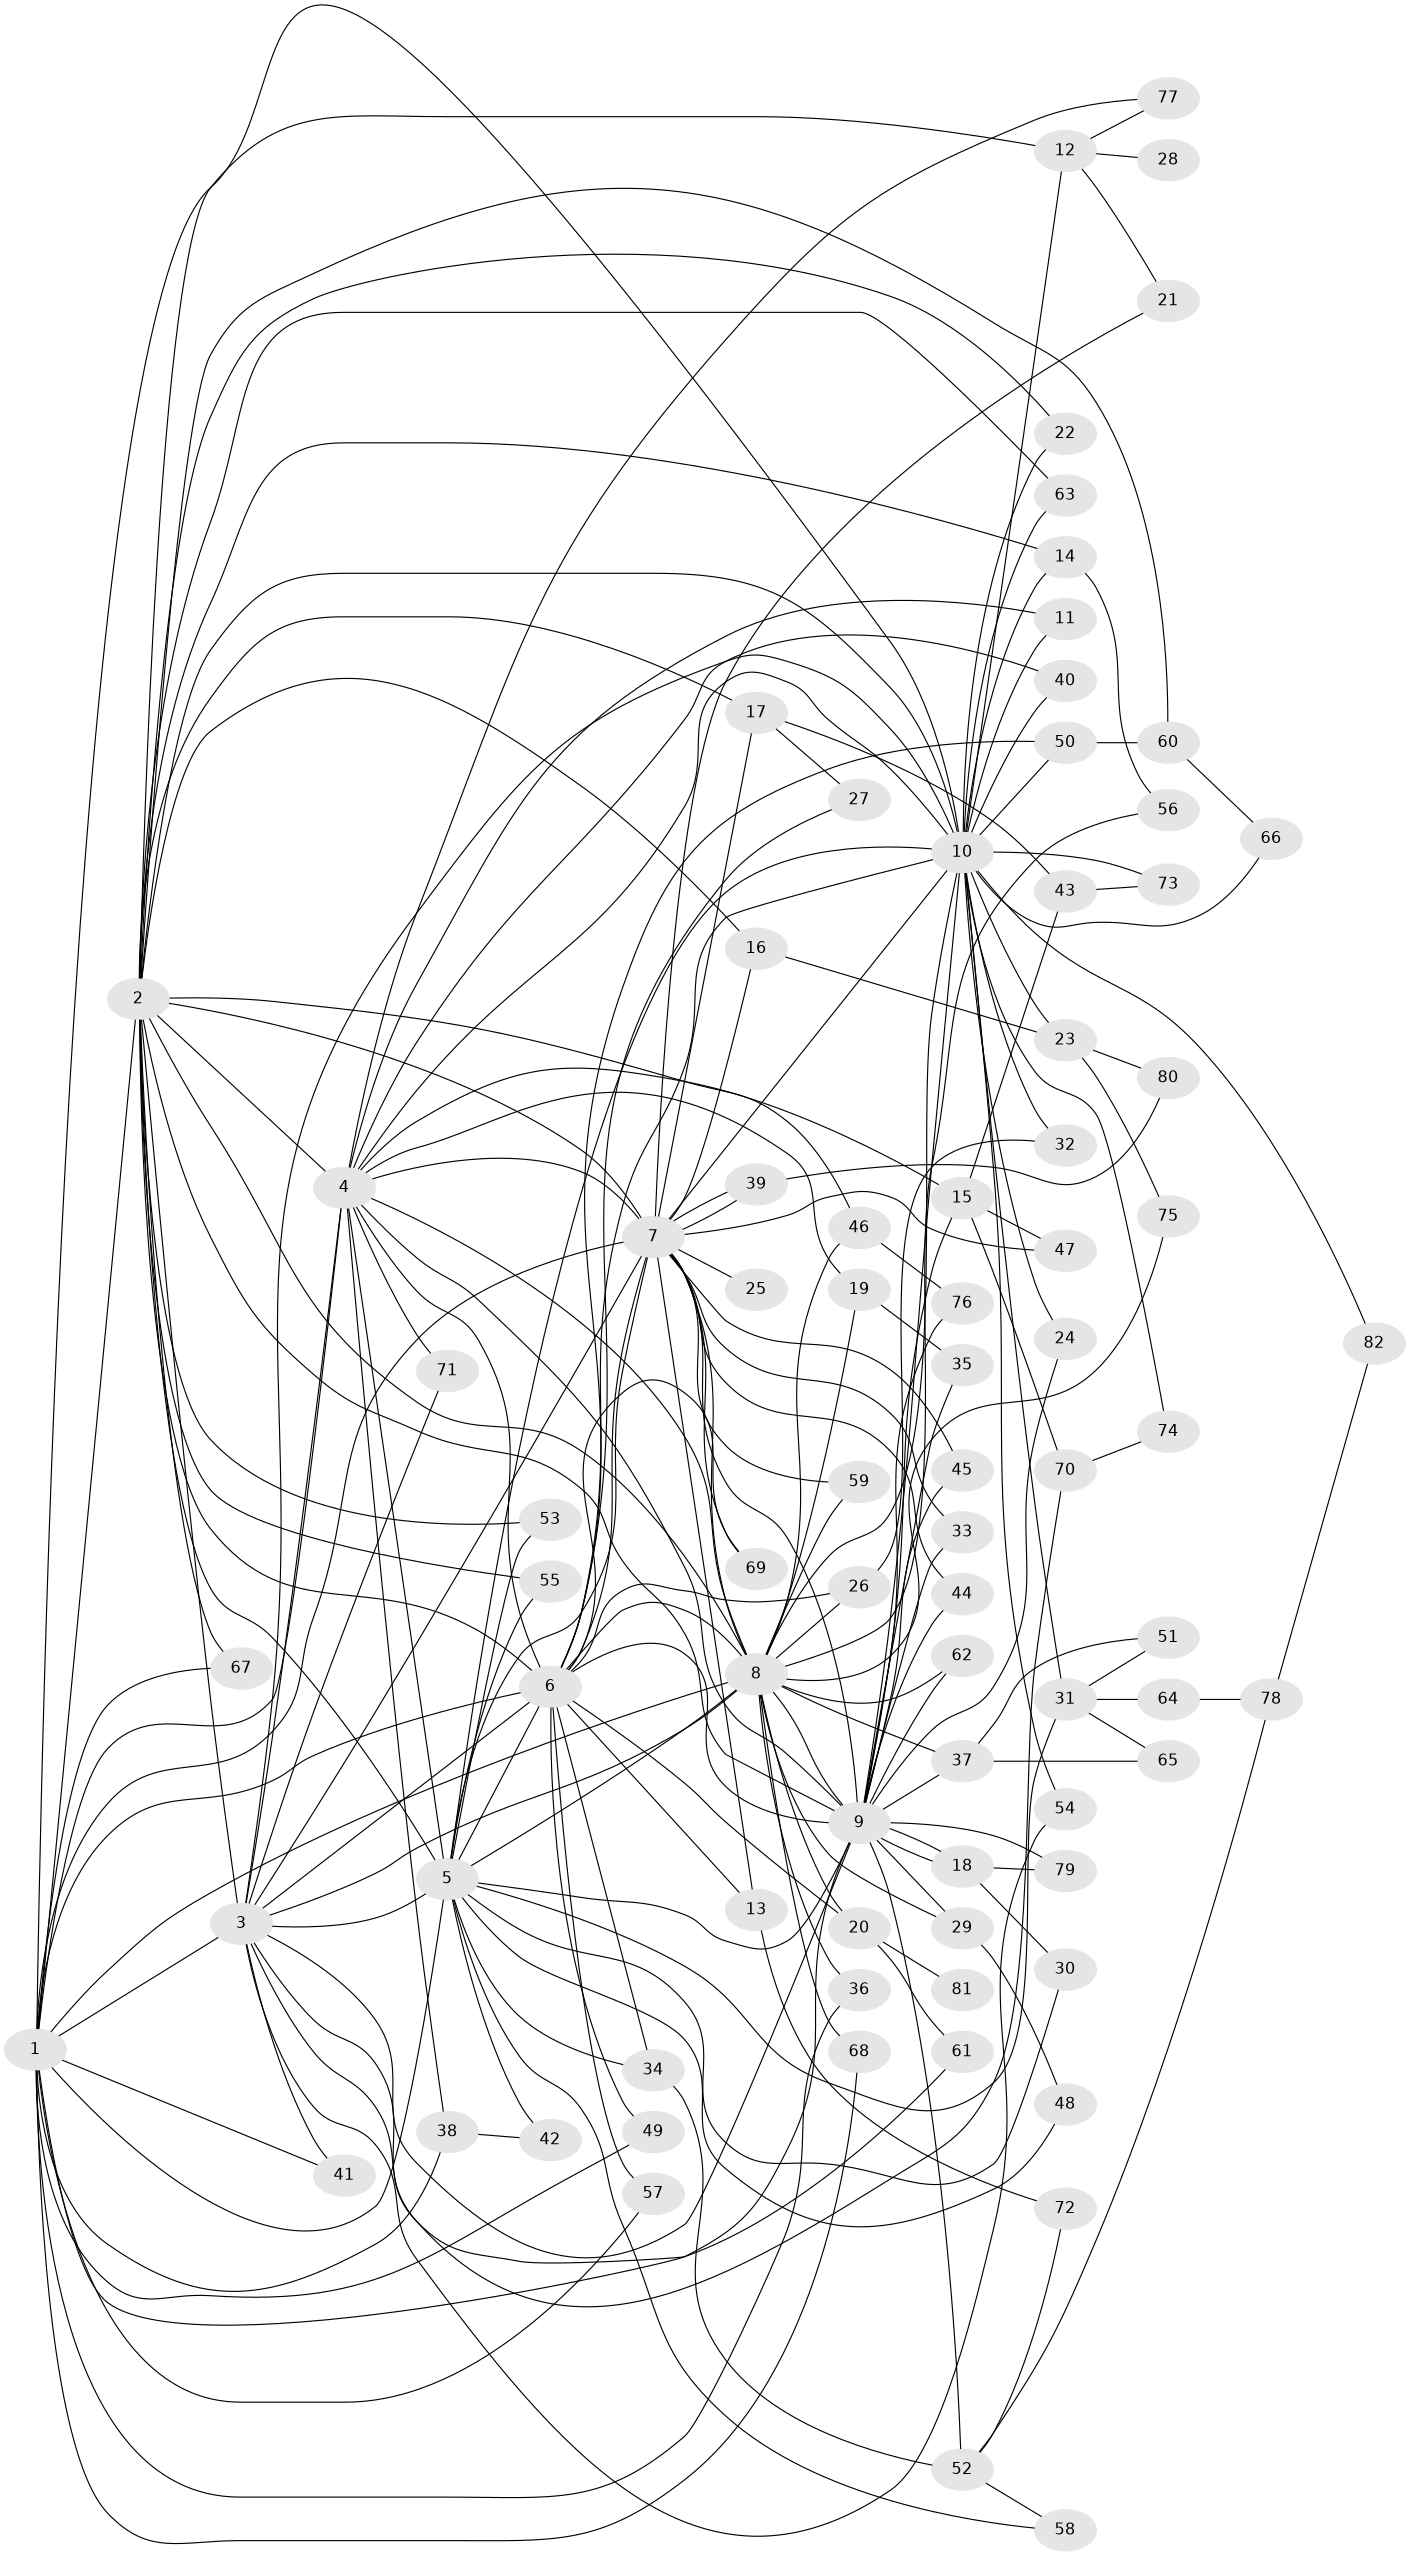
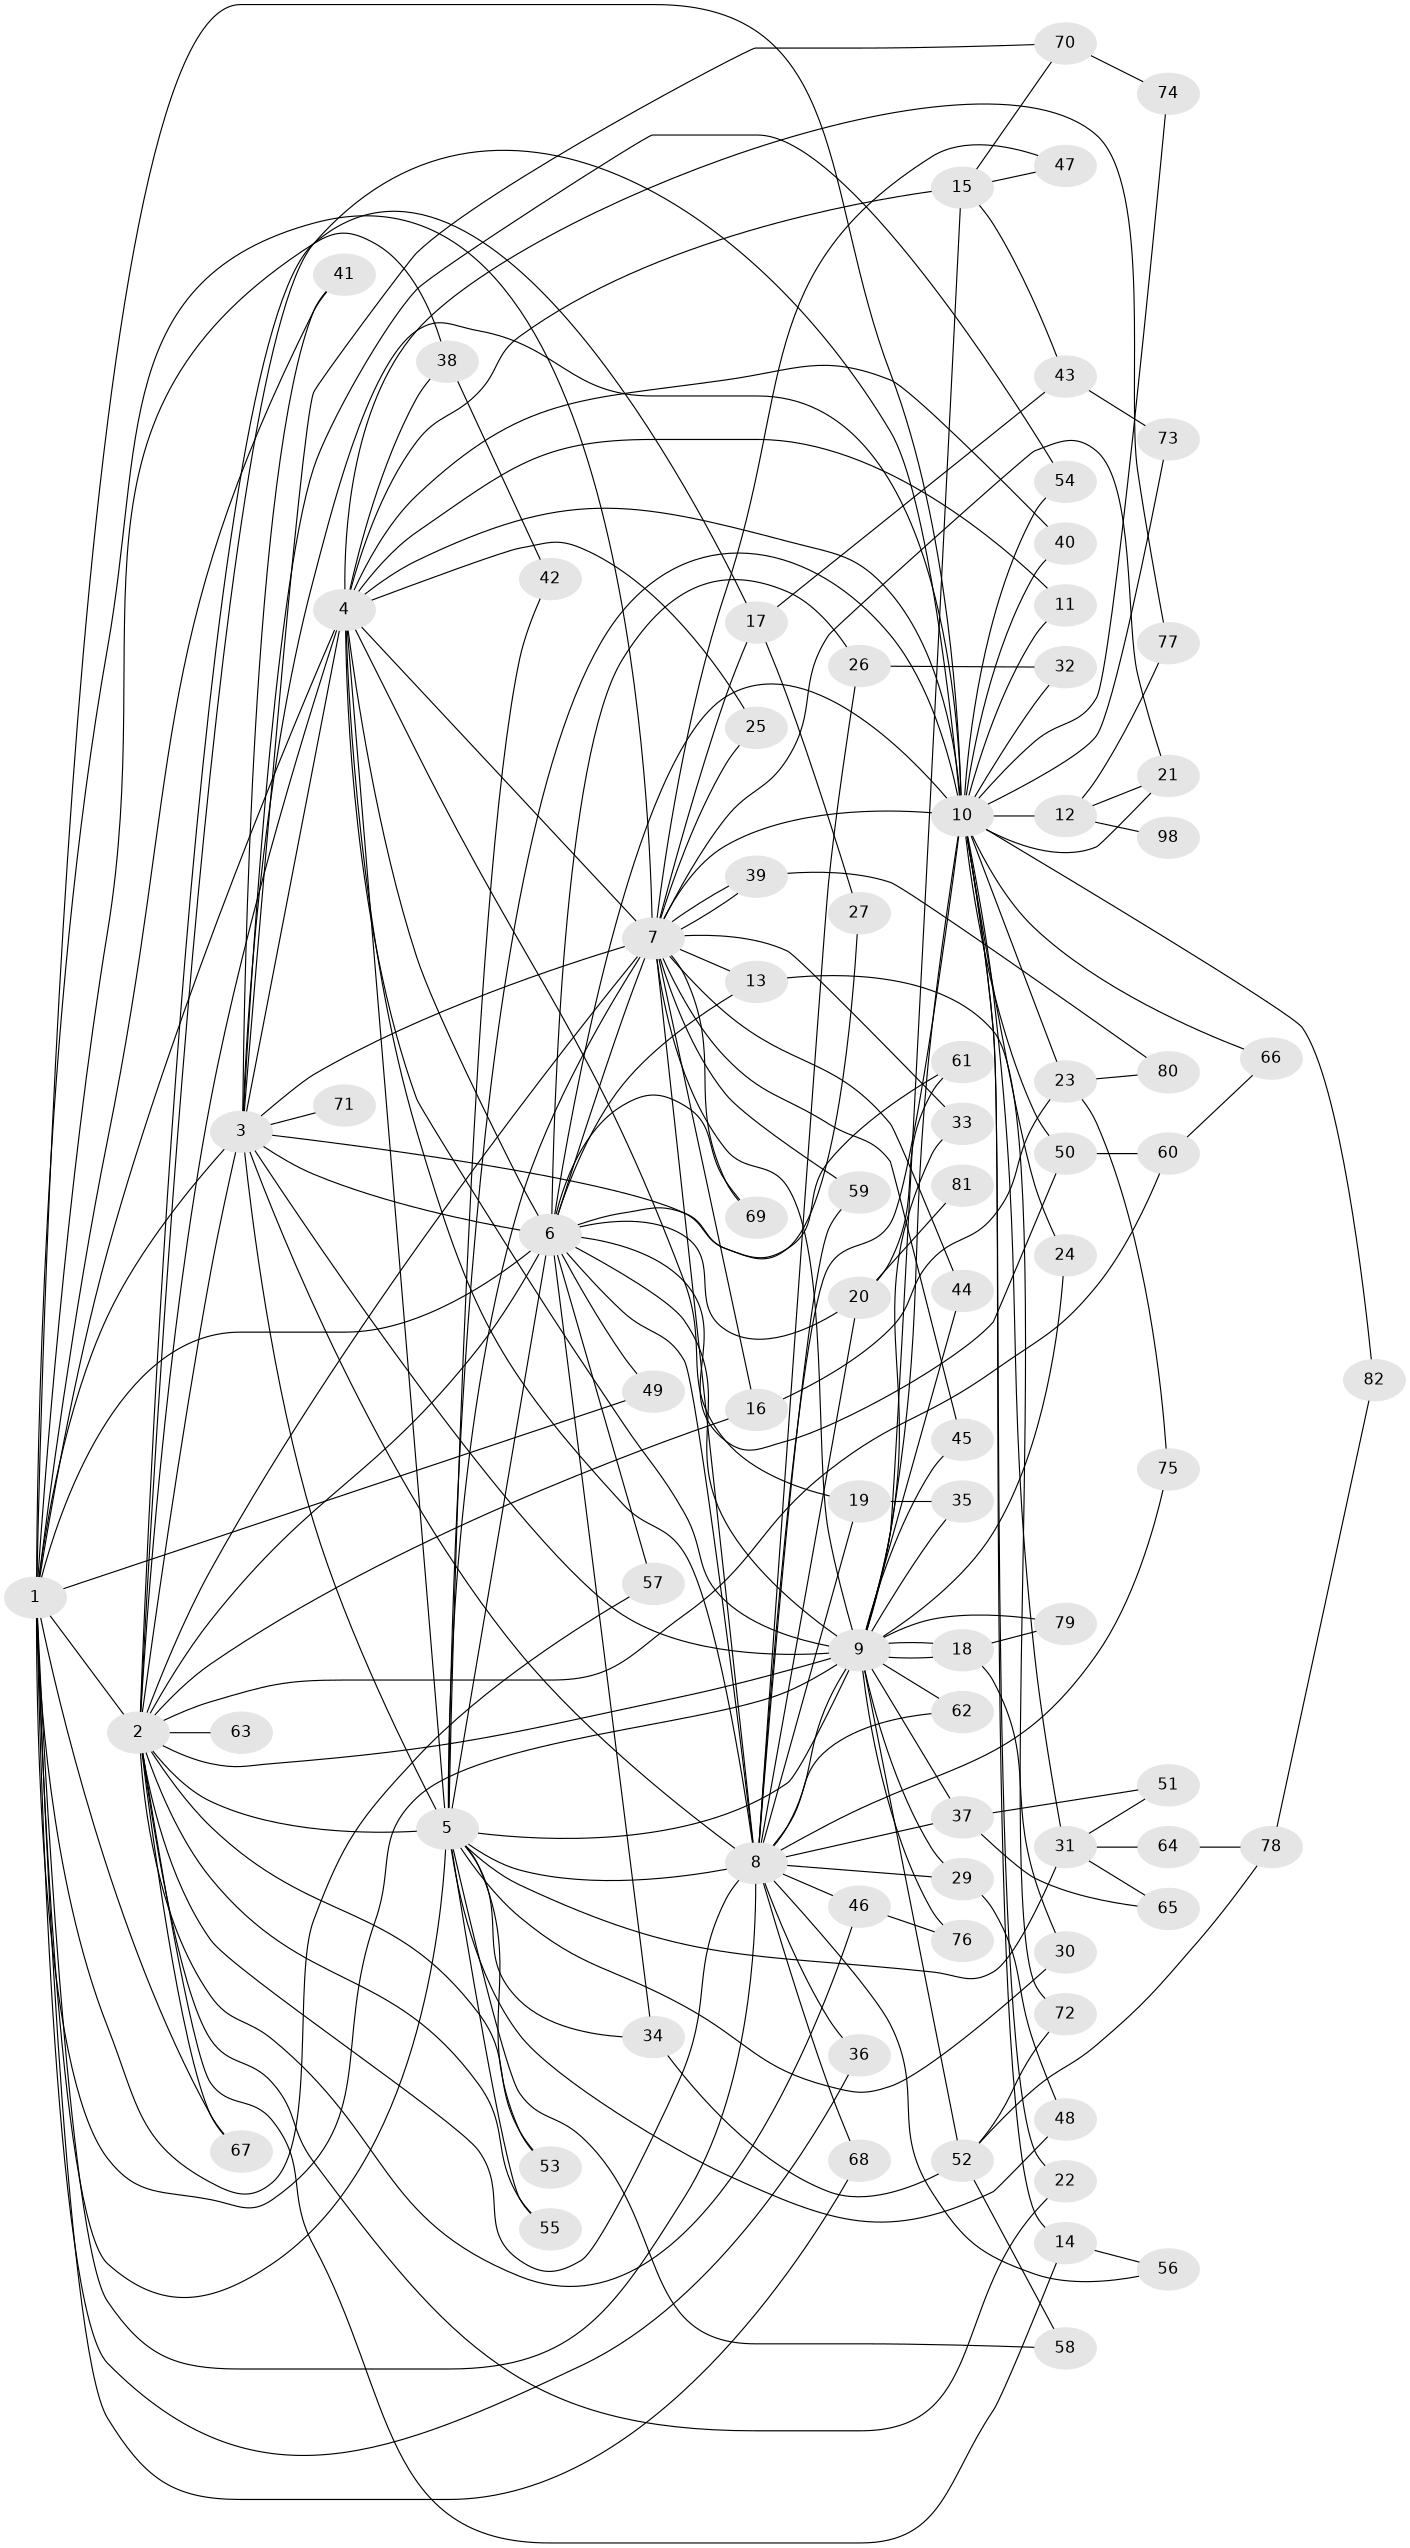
(260, 142) -> none
(1168, 160) -> (1168, 838)
(1009, 586) -> (1078, 852)
(388, 1283) -> (587, 551)
